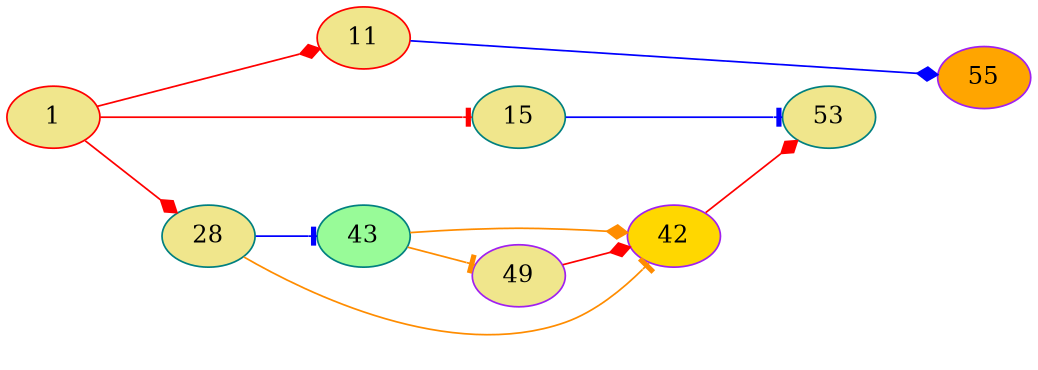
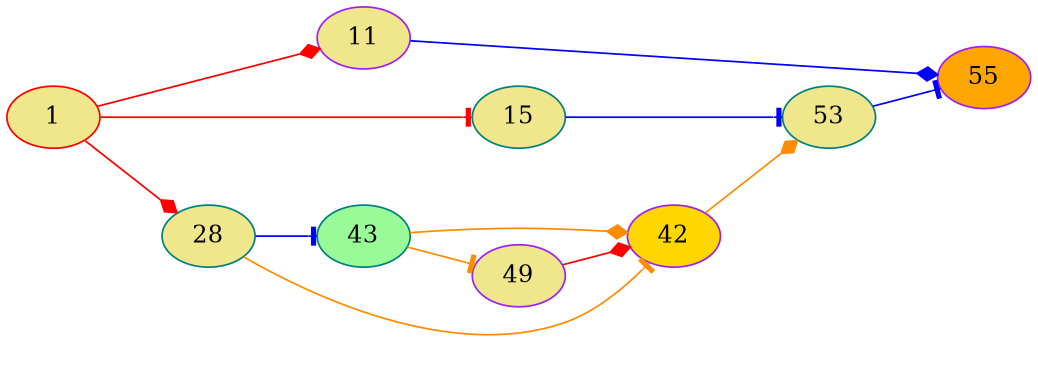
(364, 38) -> (364, 38)
none -> (902, 98)
(743, 183) -> (743, 183)
